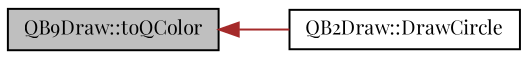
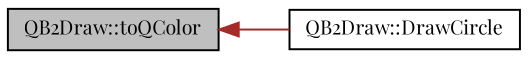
(113, 30) -> (113, 30)
